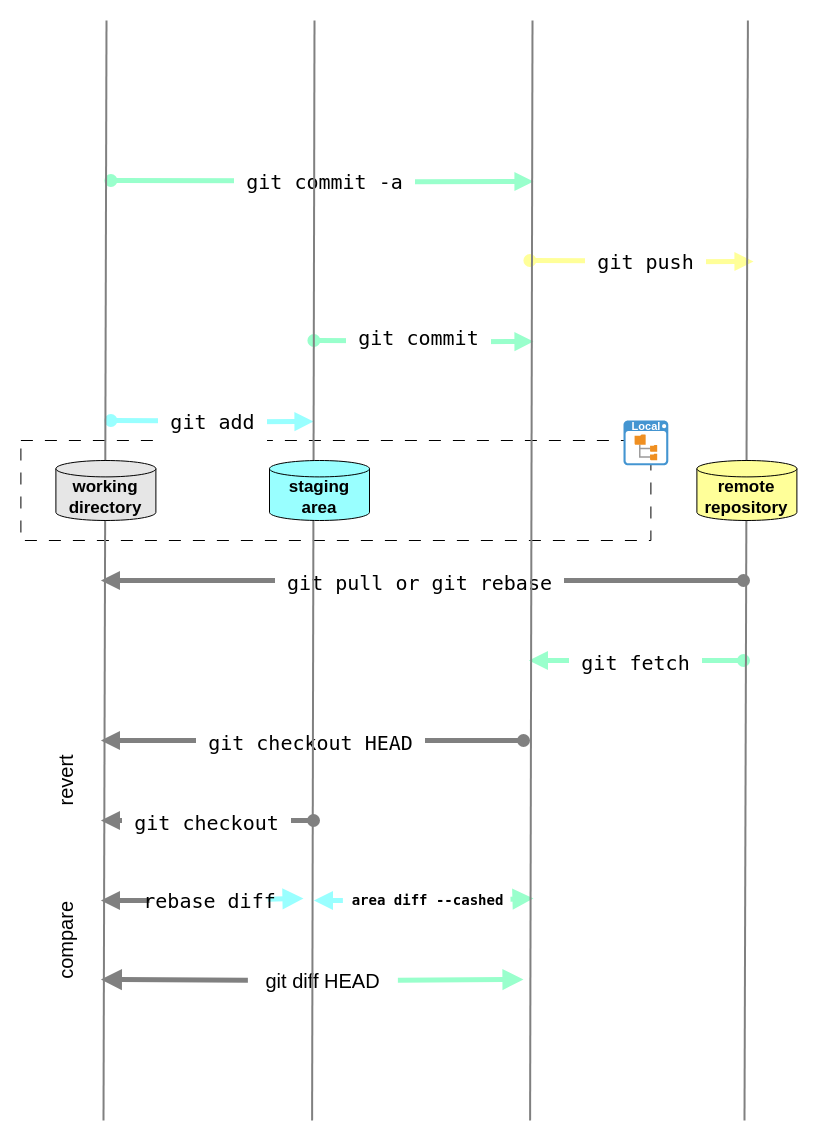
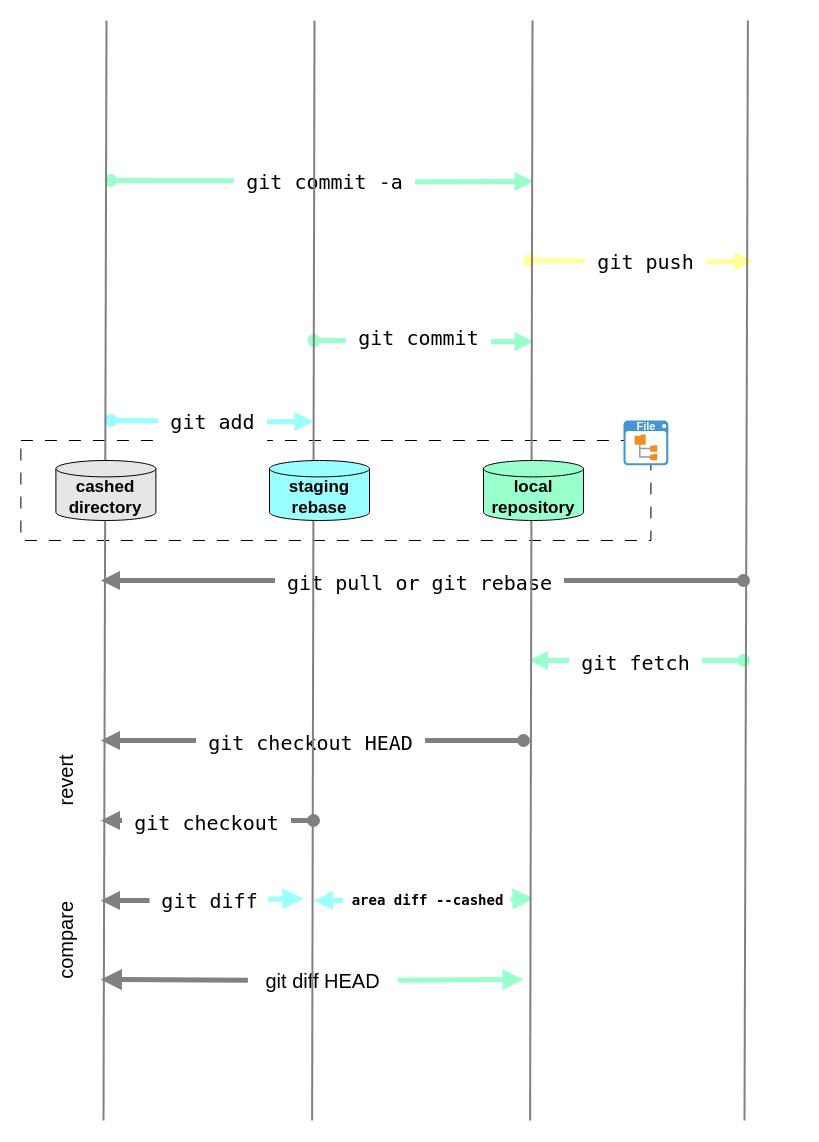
(648, 427) -> (648, 427)
none -> (534, 491)
(747, 491) -> none
(106, 498) -> (106, 498)
(320, 498) -> (320, 498)
(210, 901) -> (210, 901)
